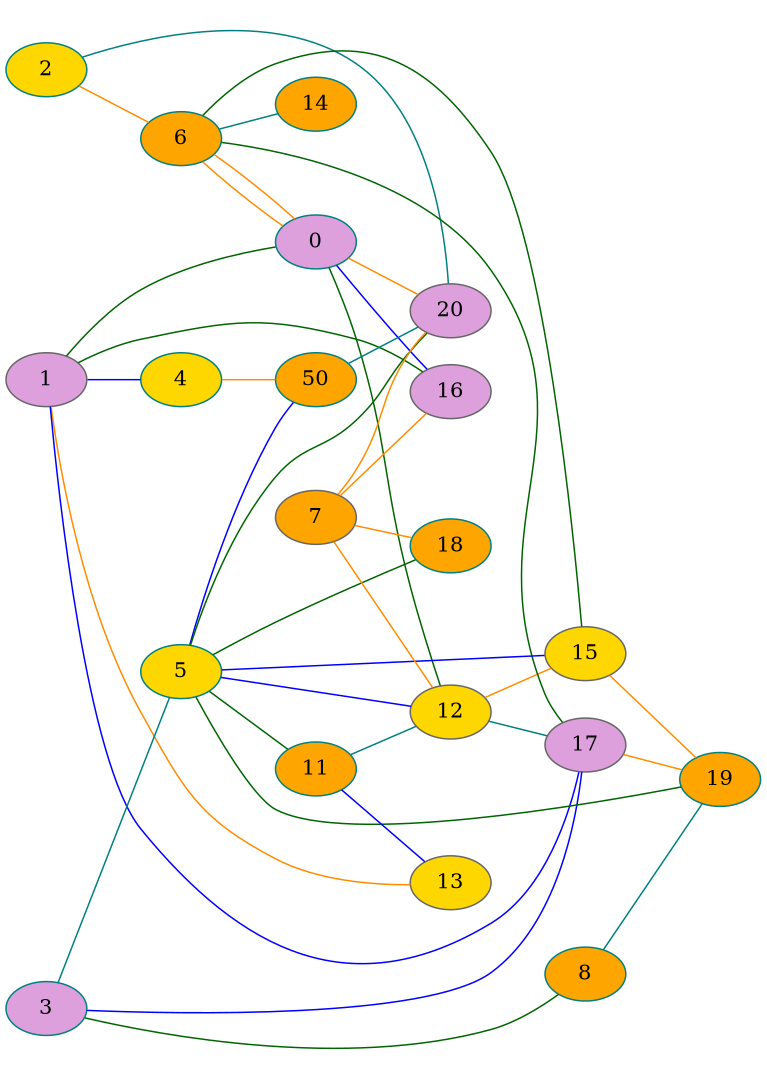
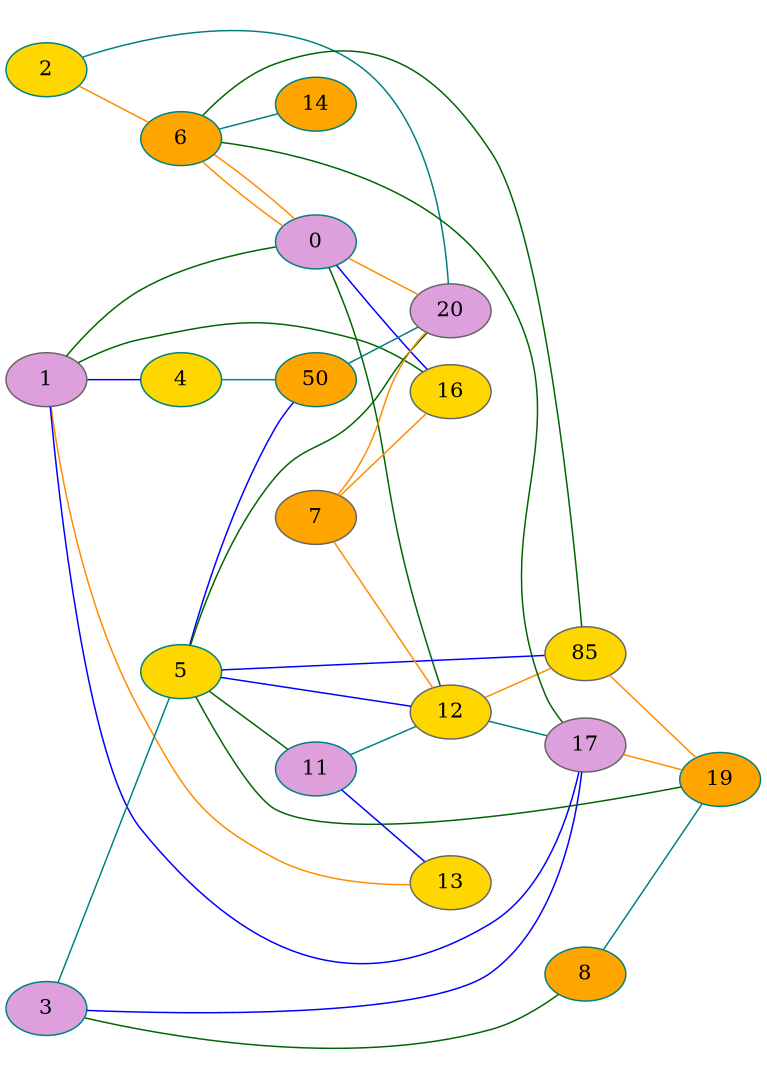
(249, 380) -> (249, 380)
(451, 392) -> (451, 392)
(451, 546) -> none
(585, 654) -> (585, 654)
(316, 769) -> (316, 769)
